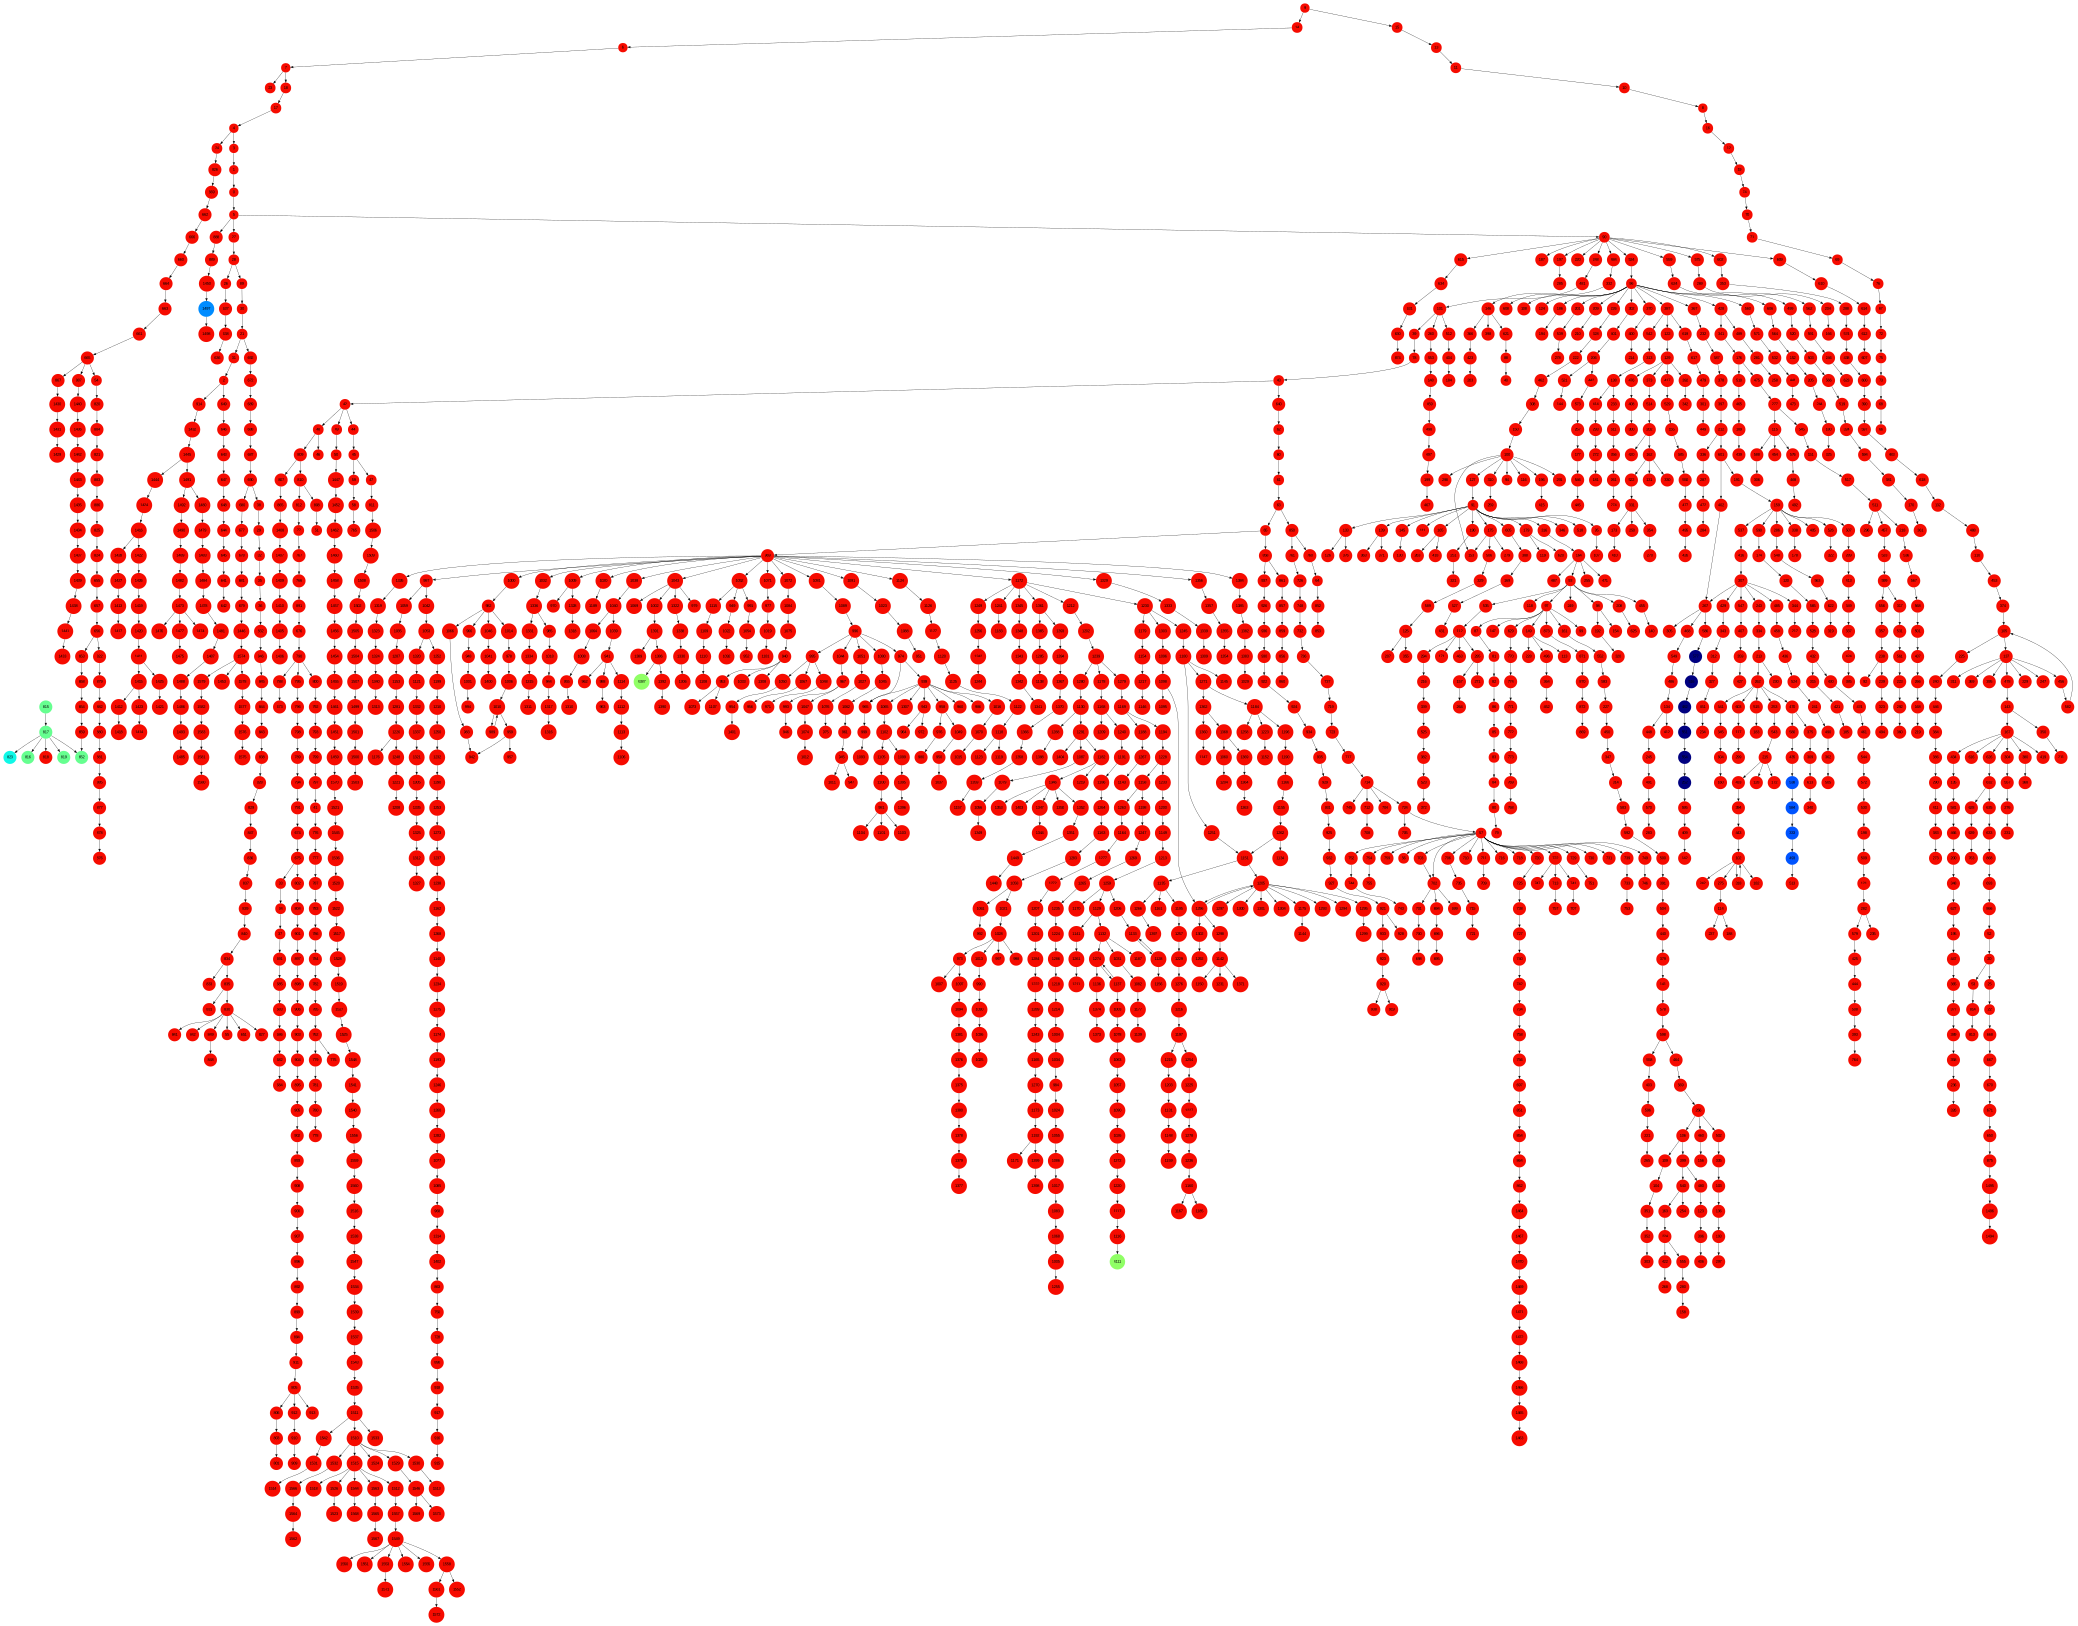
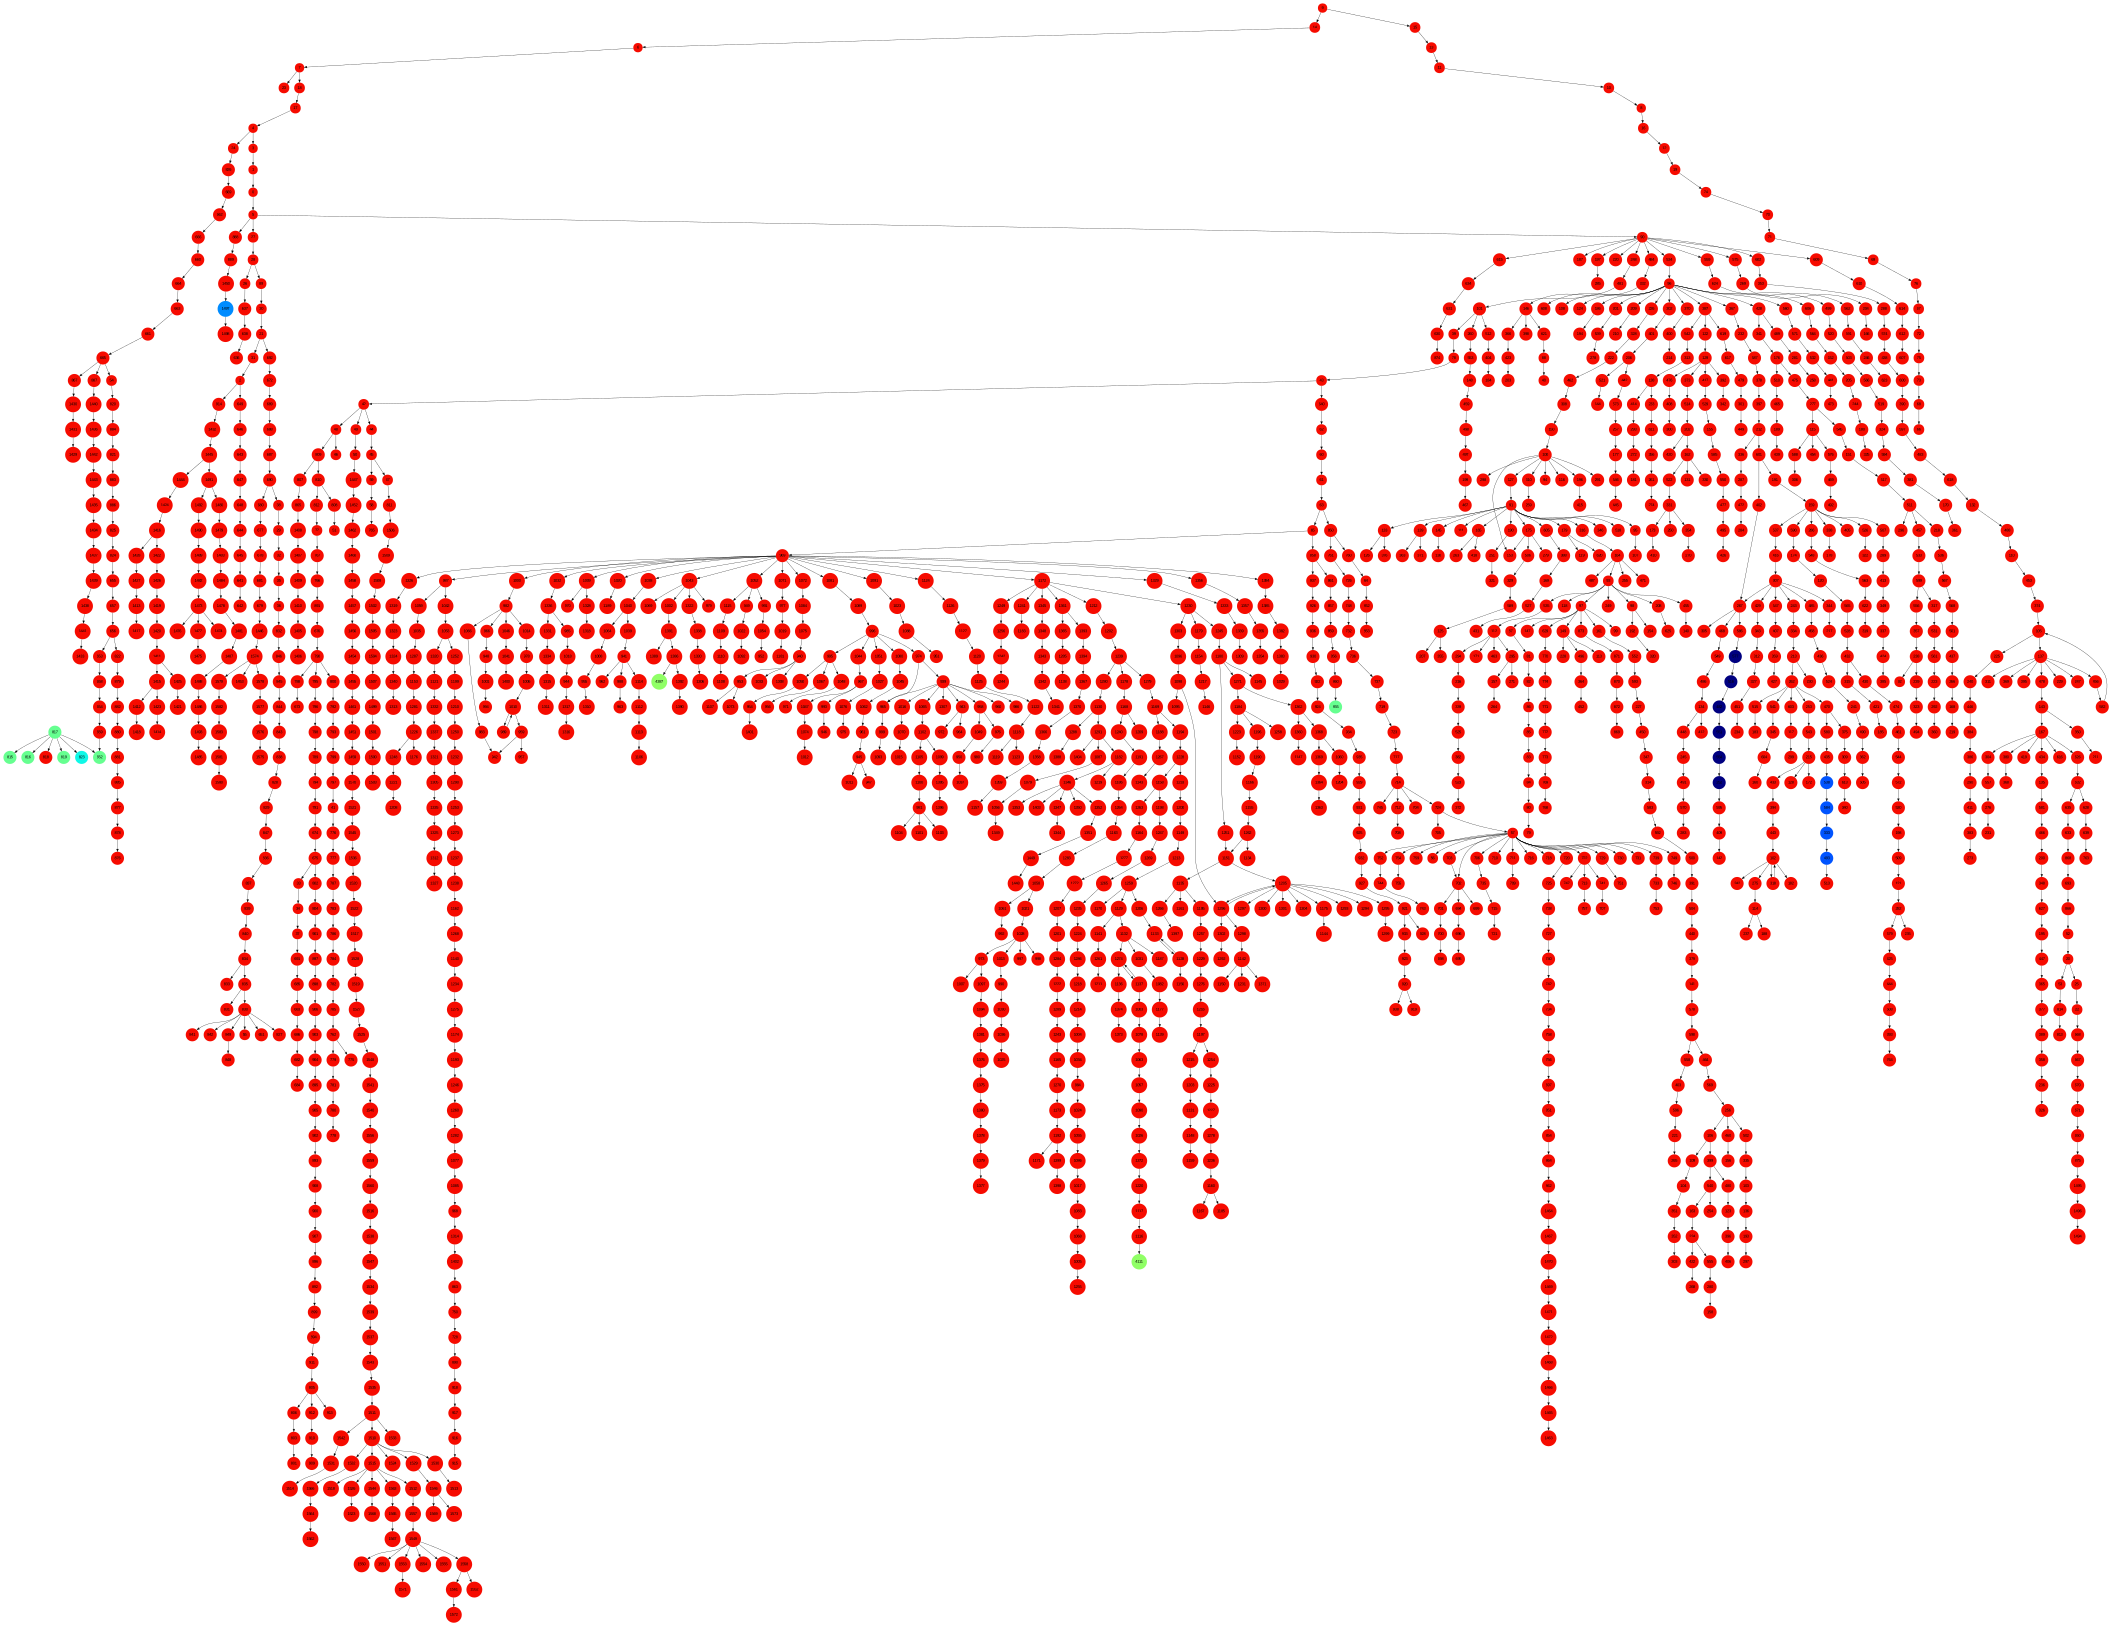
none -> (1336, 707)
(46, 718) -> (32, 742)
